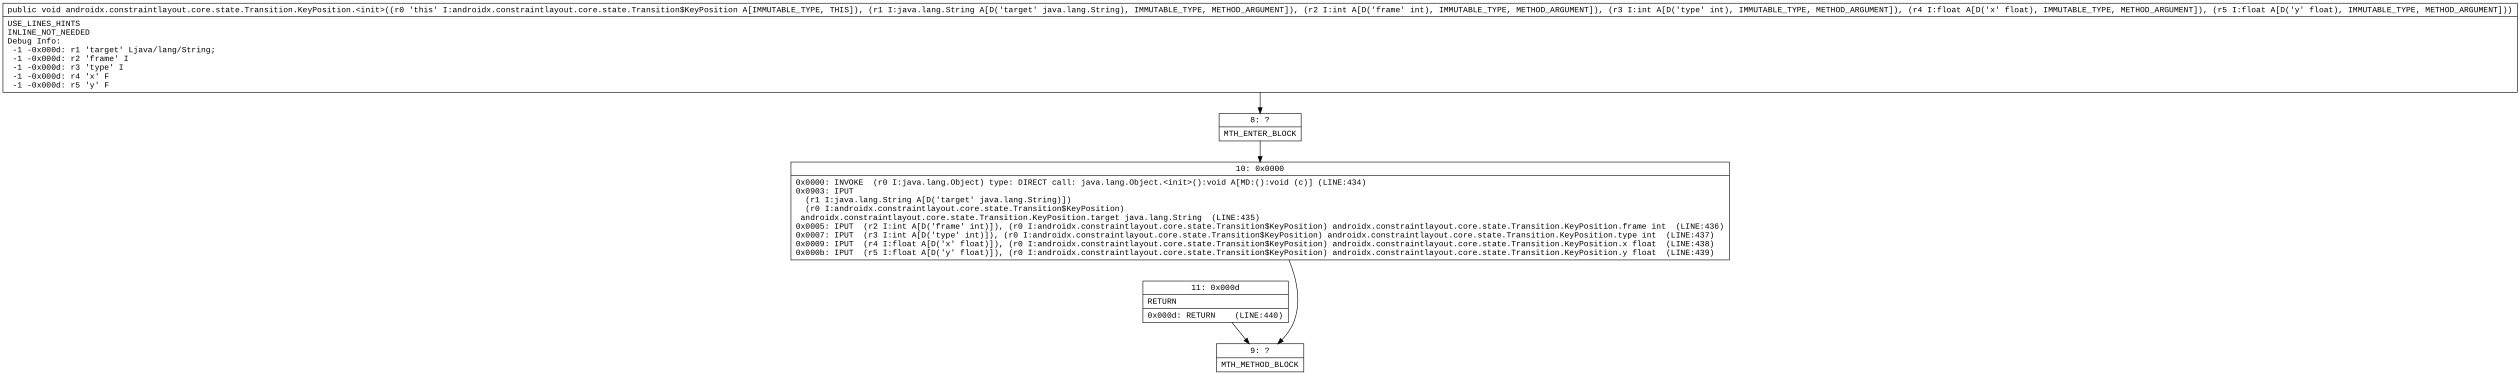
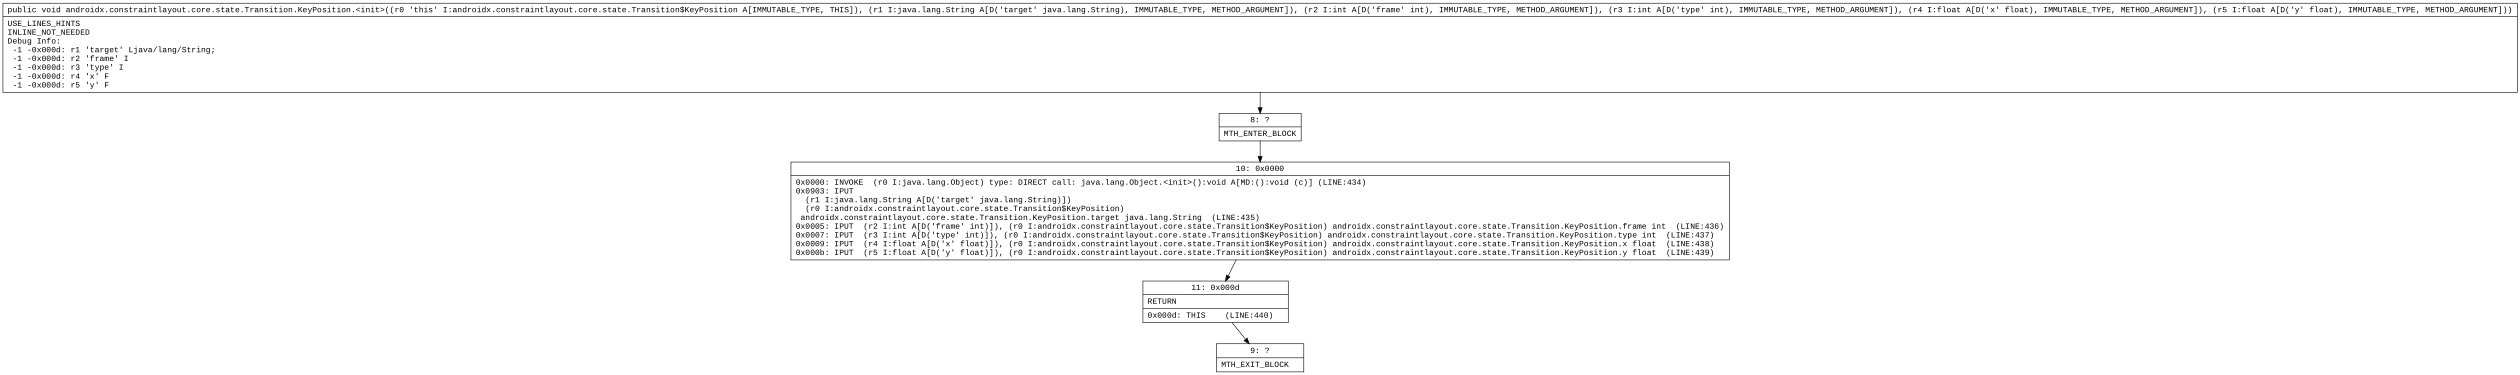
(1298, 301) -> (1232, 268)
(1216, 315) -> (1211, 315)
(1260, 365) -> (1255, 365)
